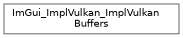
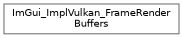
(91, 19) -> (91, 19)
